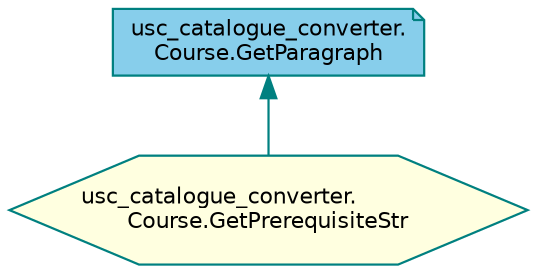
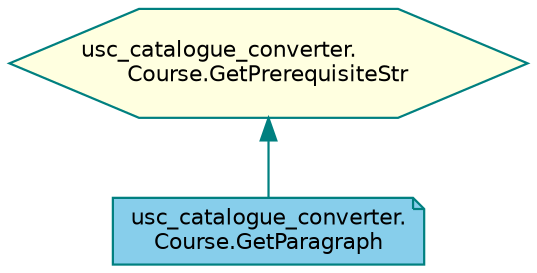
(269, 127) -> (269, 169)
